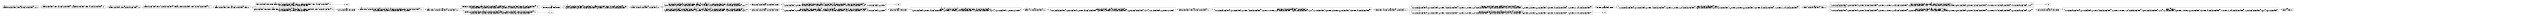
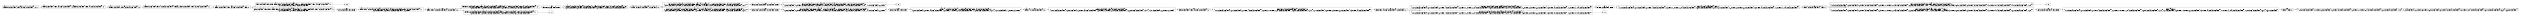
none -> (2407, 10)
